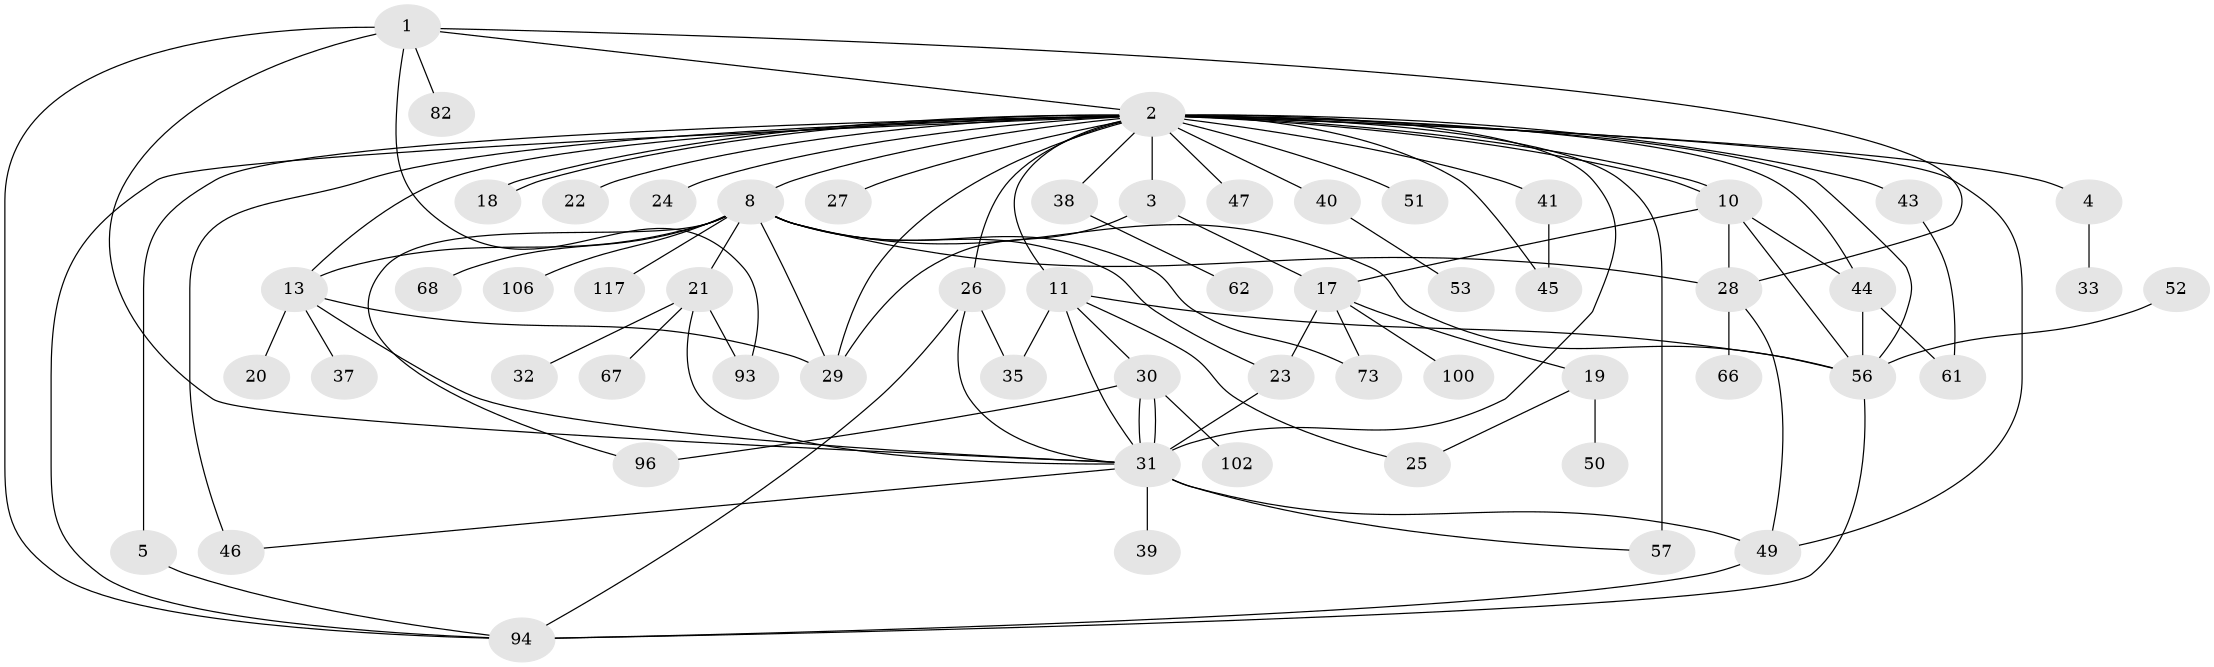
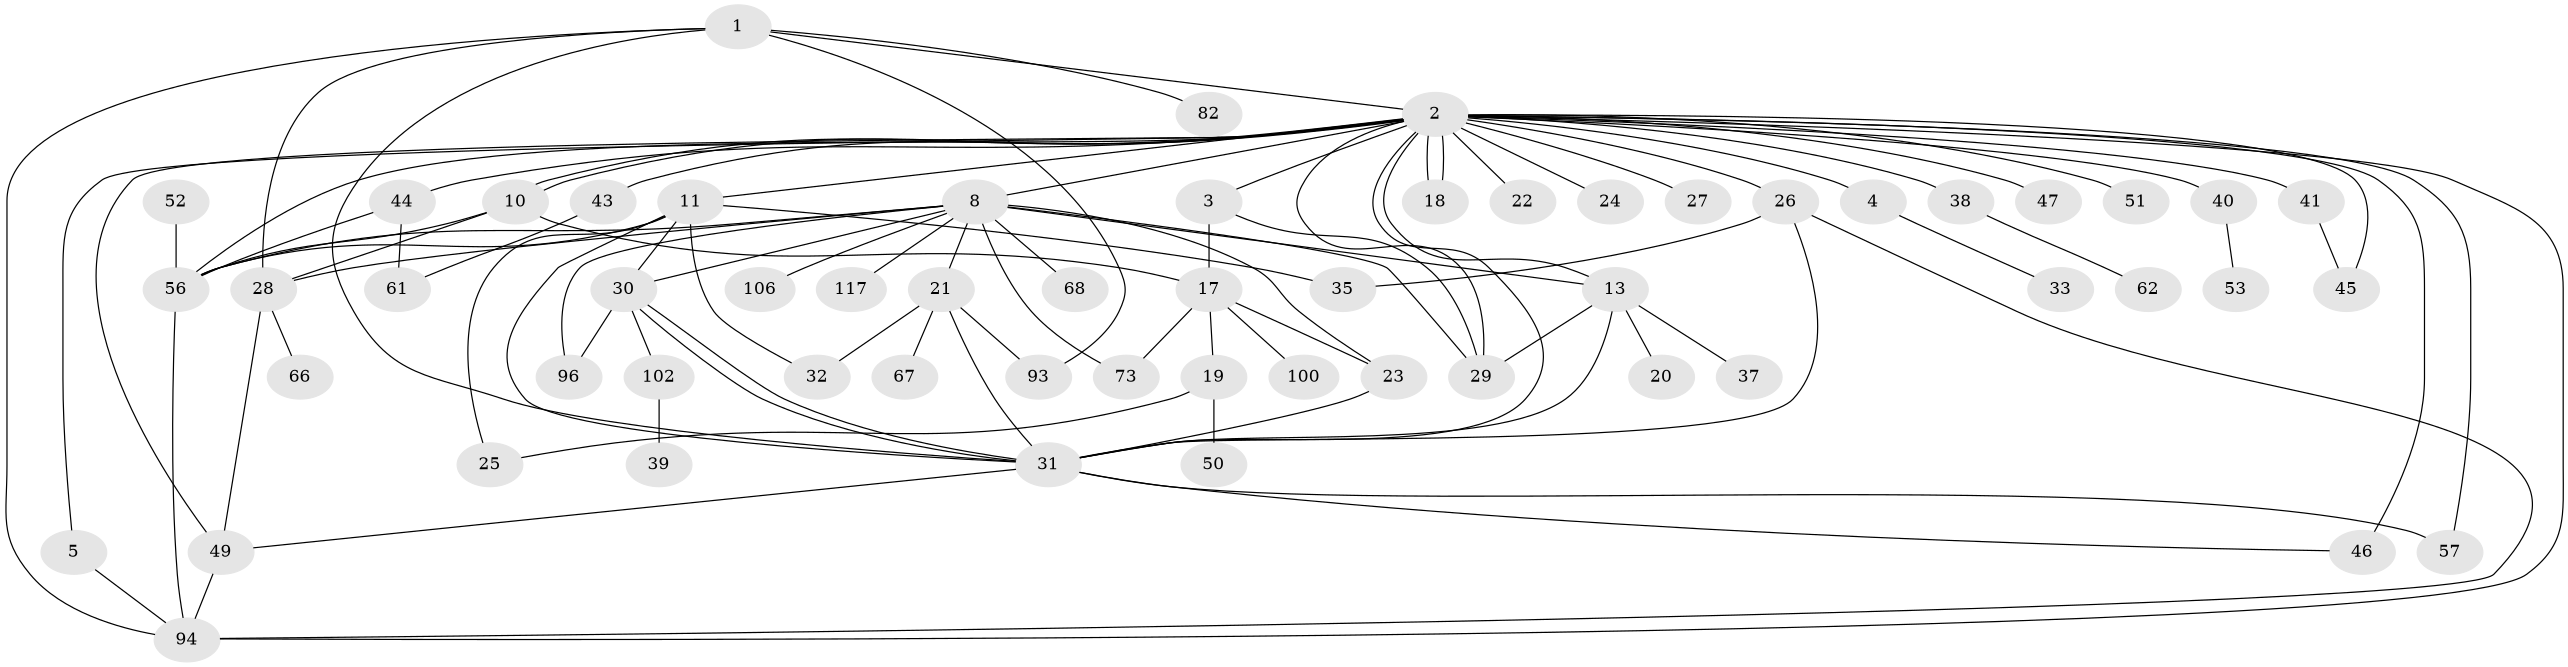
none -> (800, 246)
(1796, 246) -> none
none -> (715, 312)
(1147, 509) -> (659, 420)
